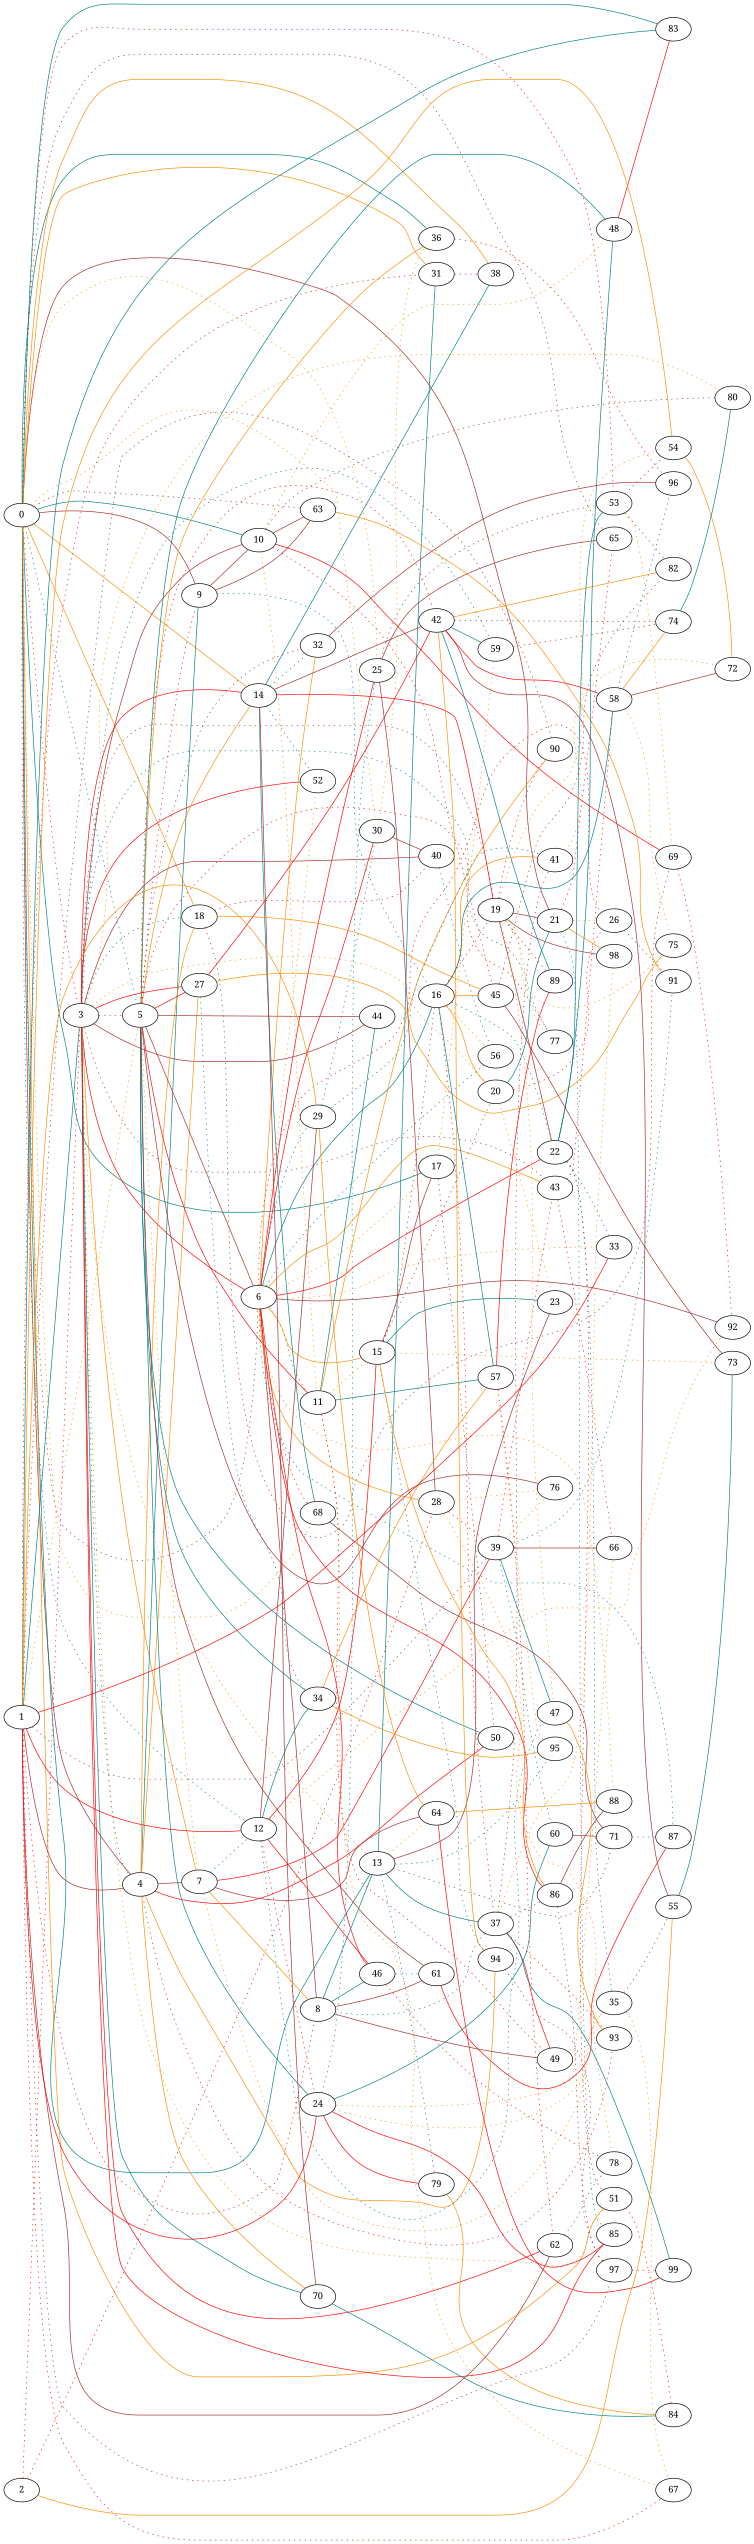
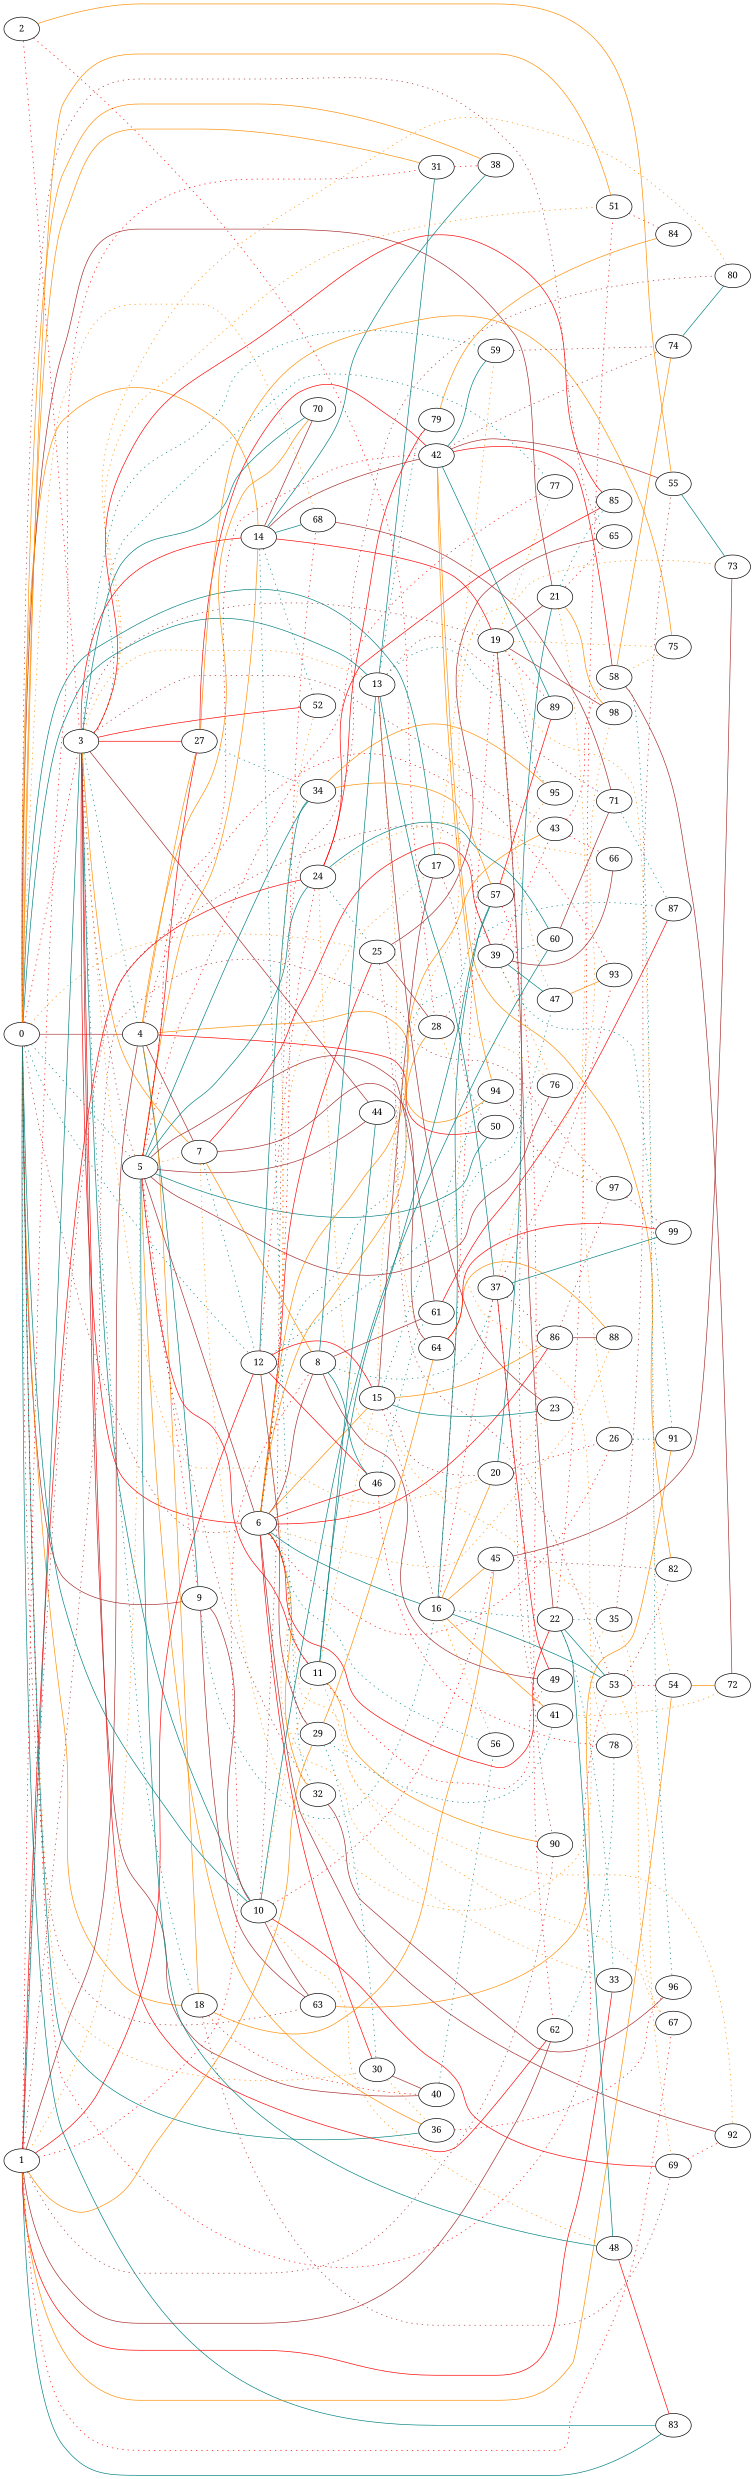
(119, 710) -> (129, 1542)
(561, 886) -> (517, 1638)
none -> (334, 1481)
(469, 2381) -> none
